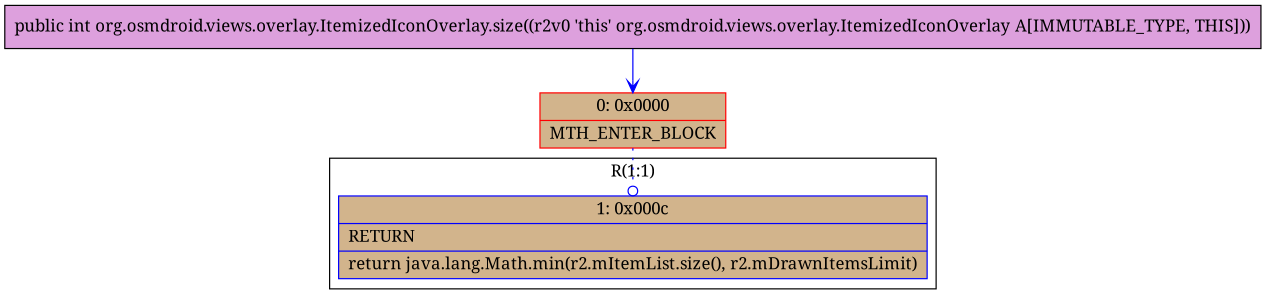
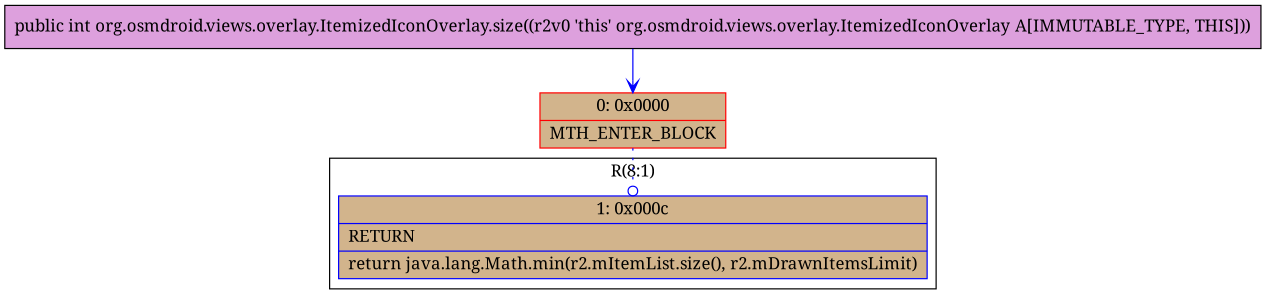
(633, 172) -> (633, 172)
